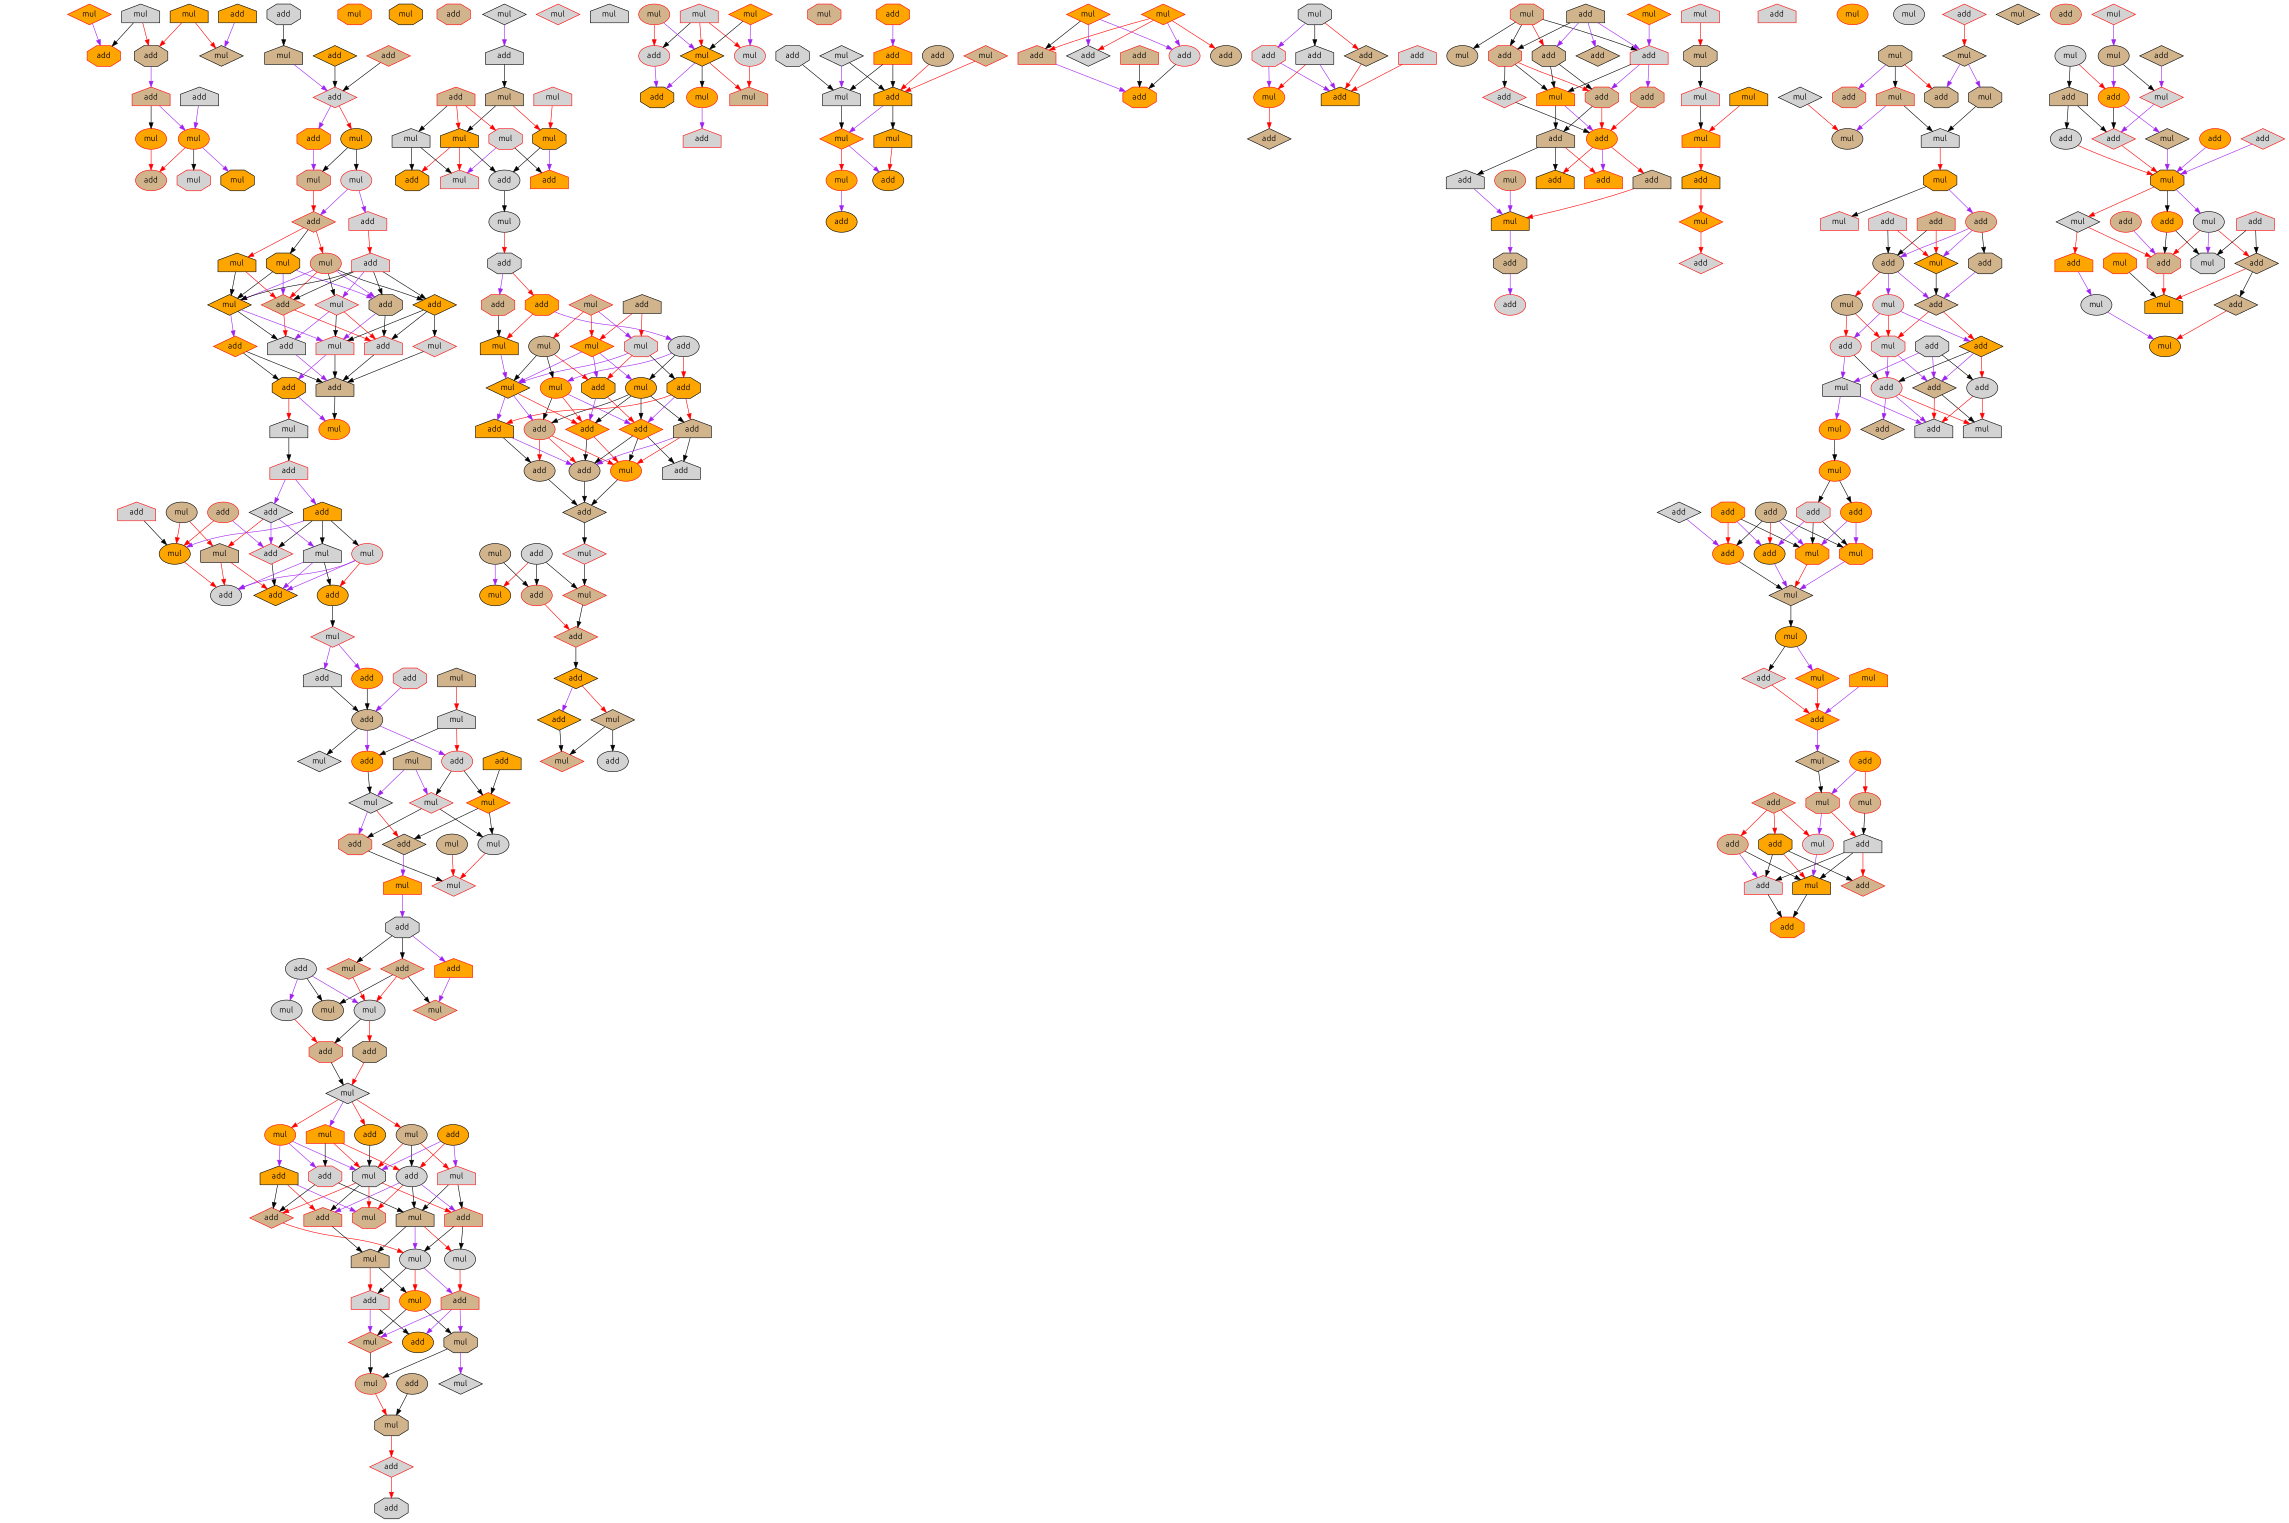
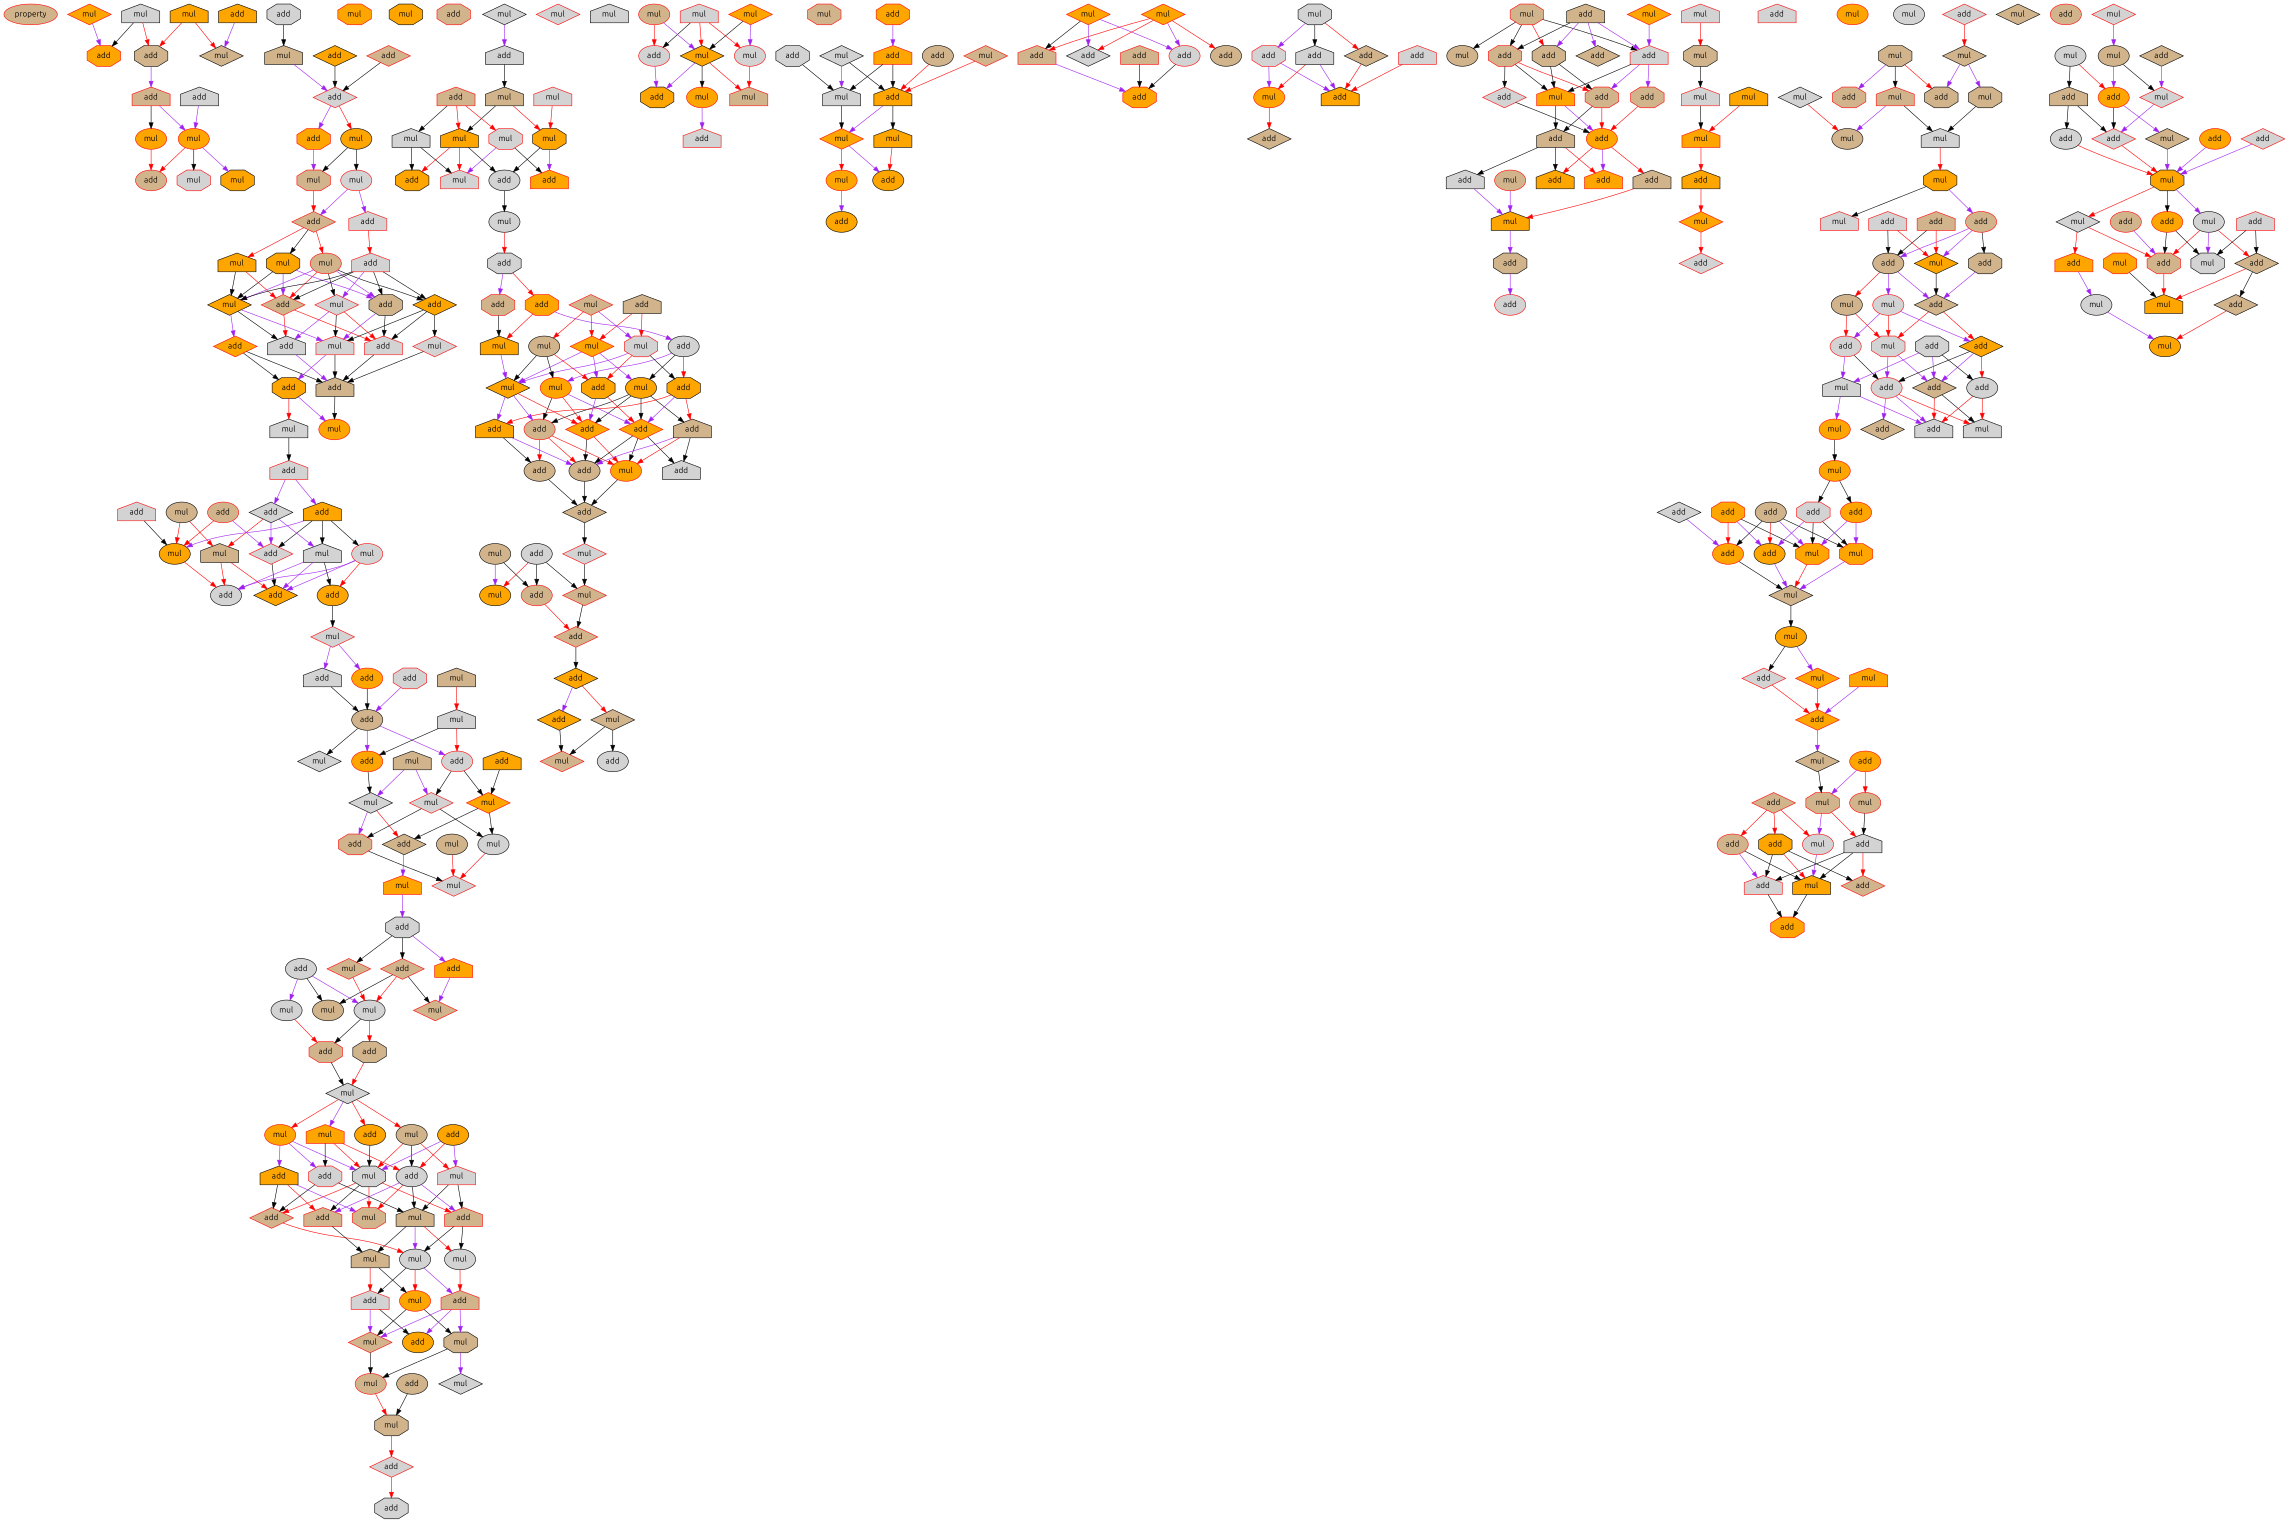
none -> (31, 14)
